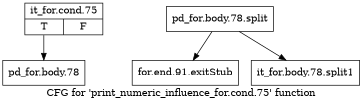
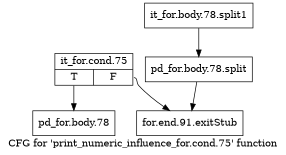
(260, 44) -> (199, 39)
none -> (147, 94)
